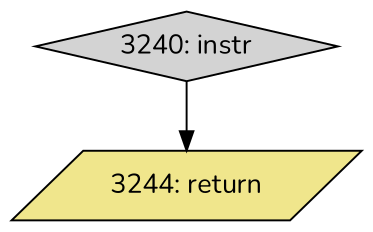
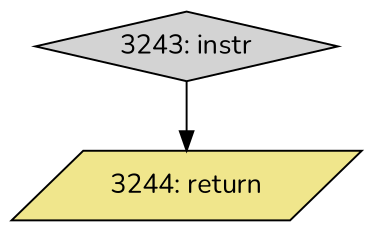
(187, 46) -> (187, 46)
